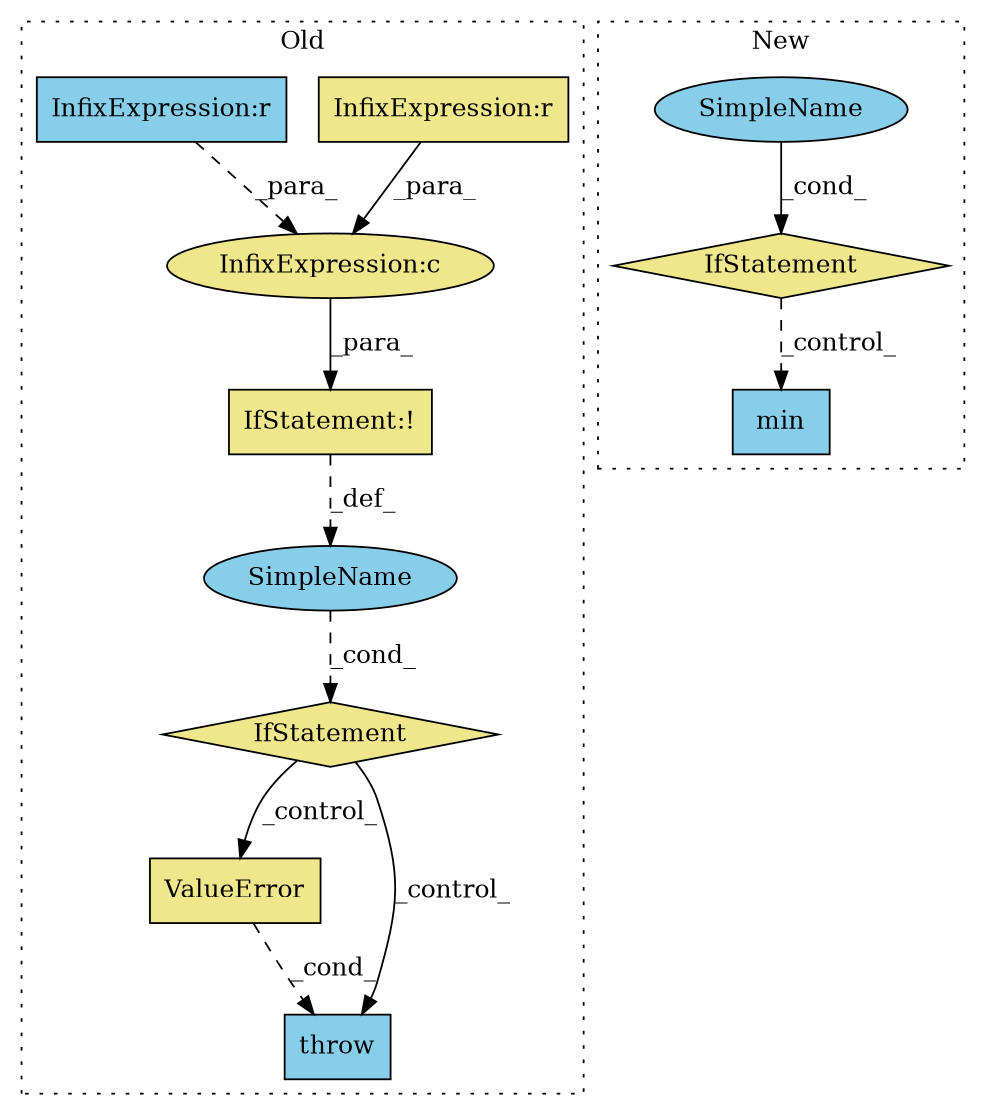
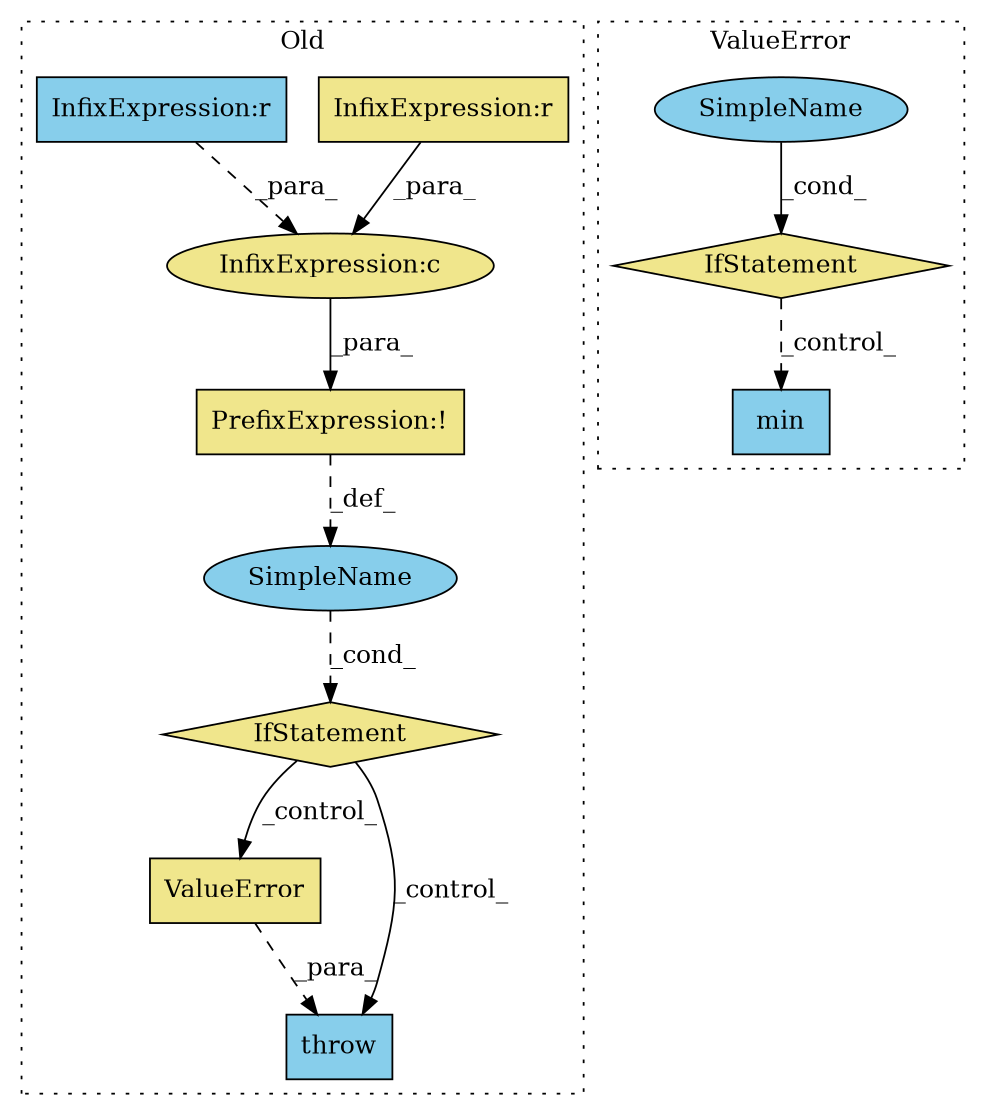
(781, 42) -> (781, 42)
(330, 422) -> (330, 422)
(334, 969) -> (336, 969)
